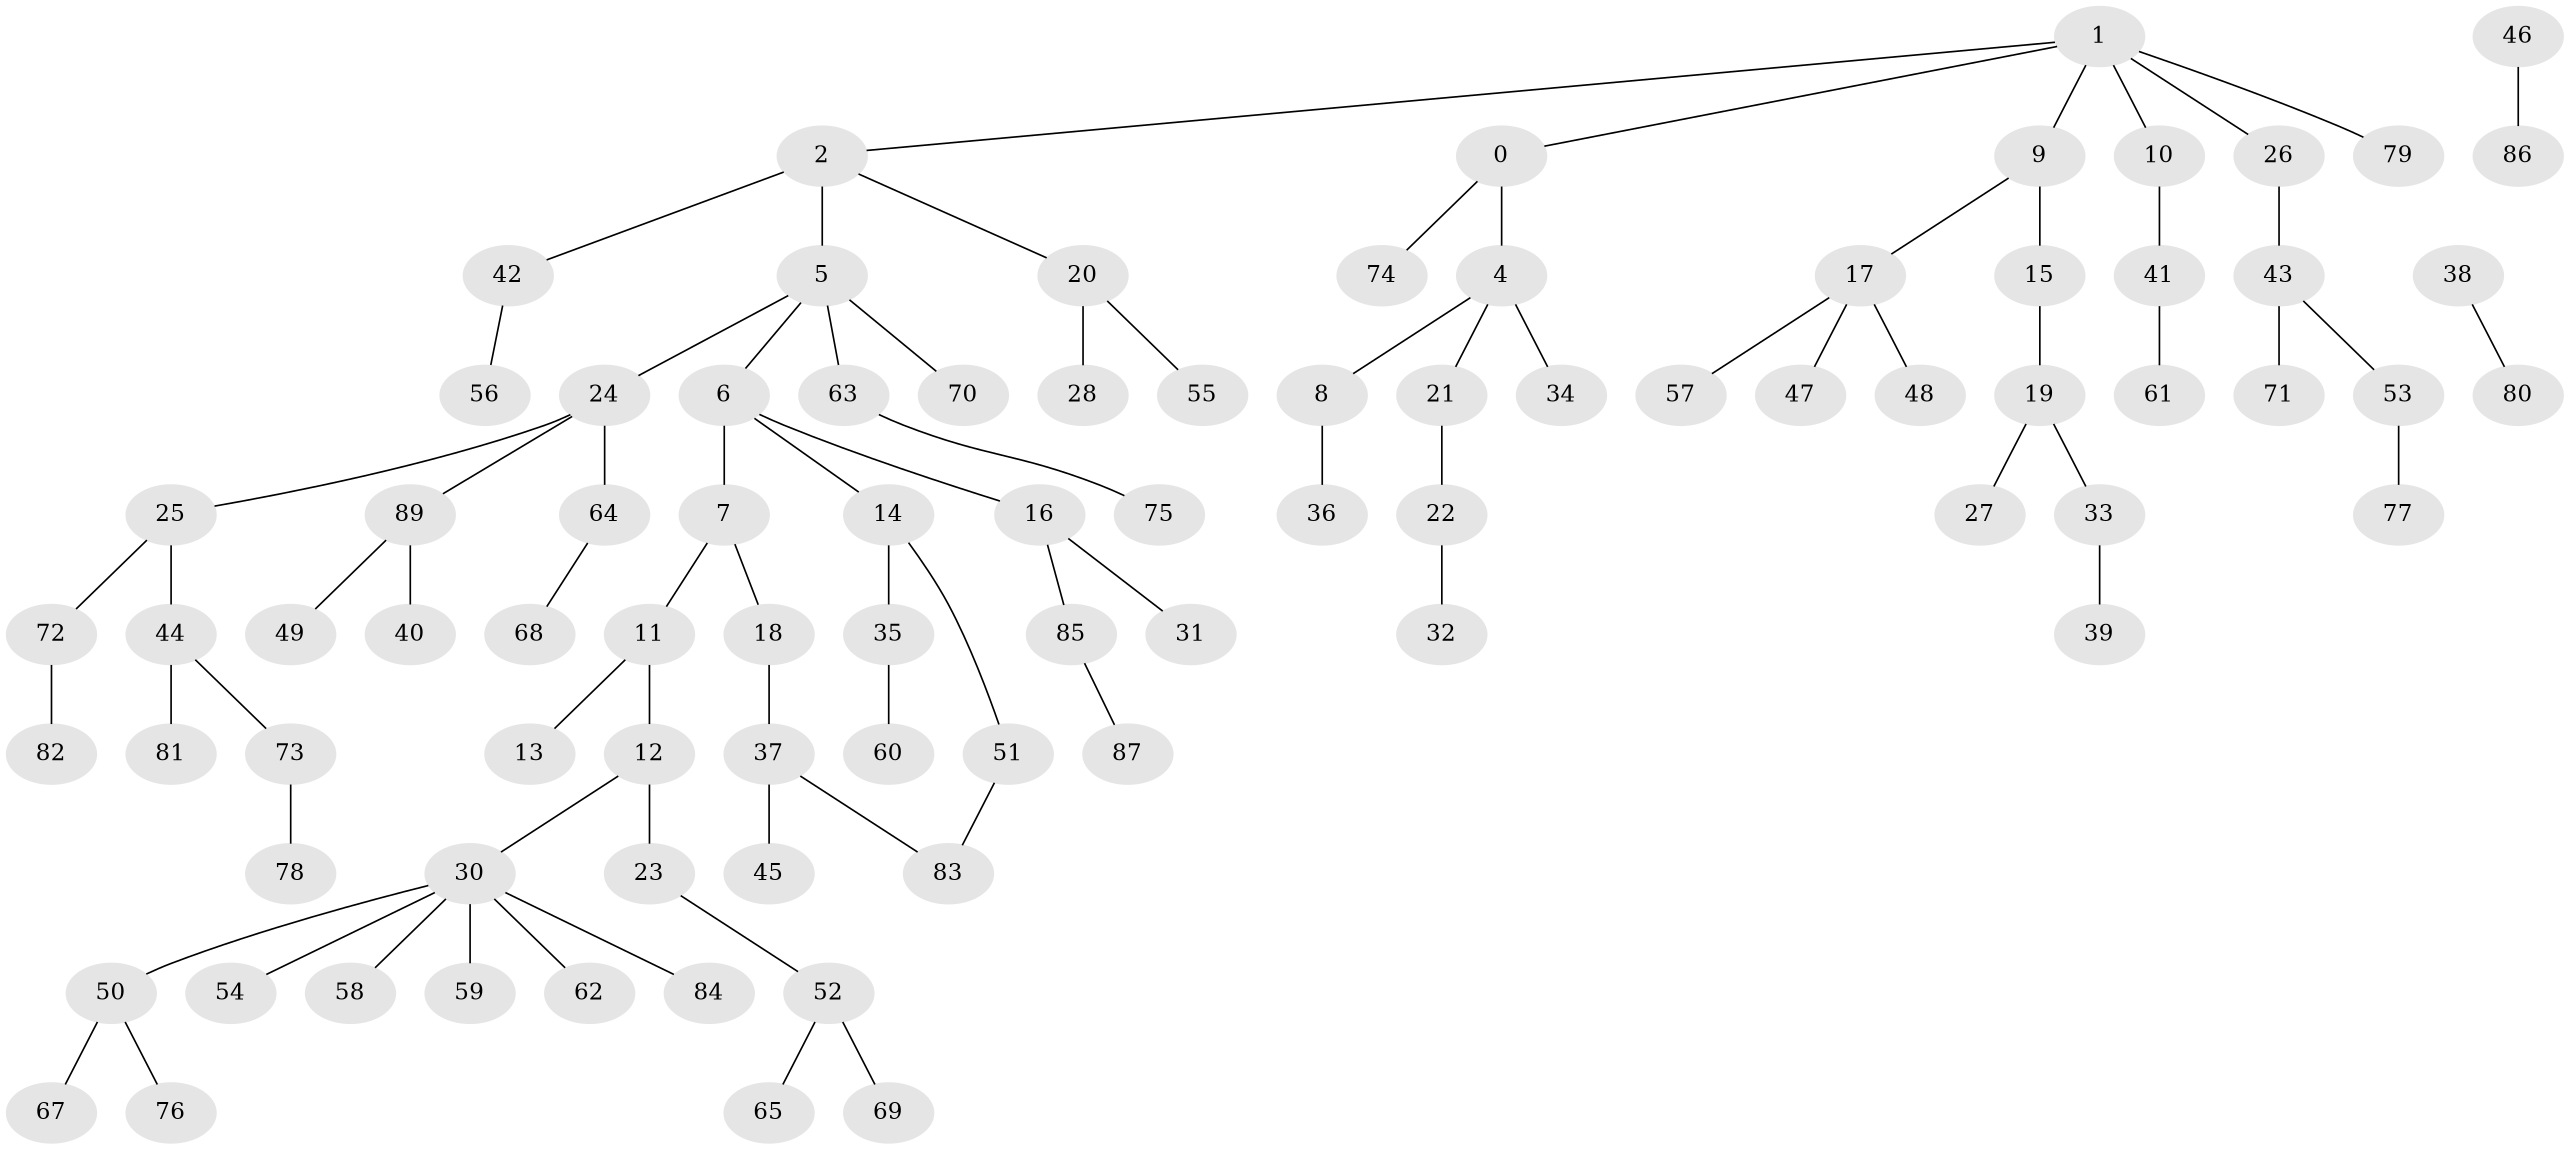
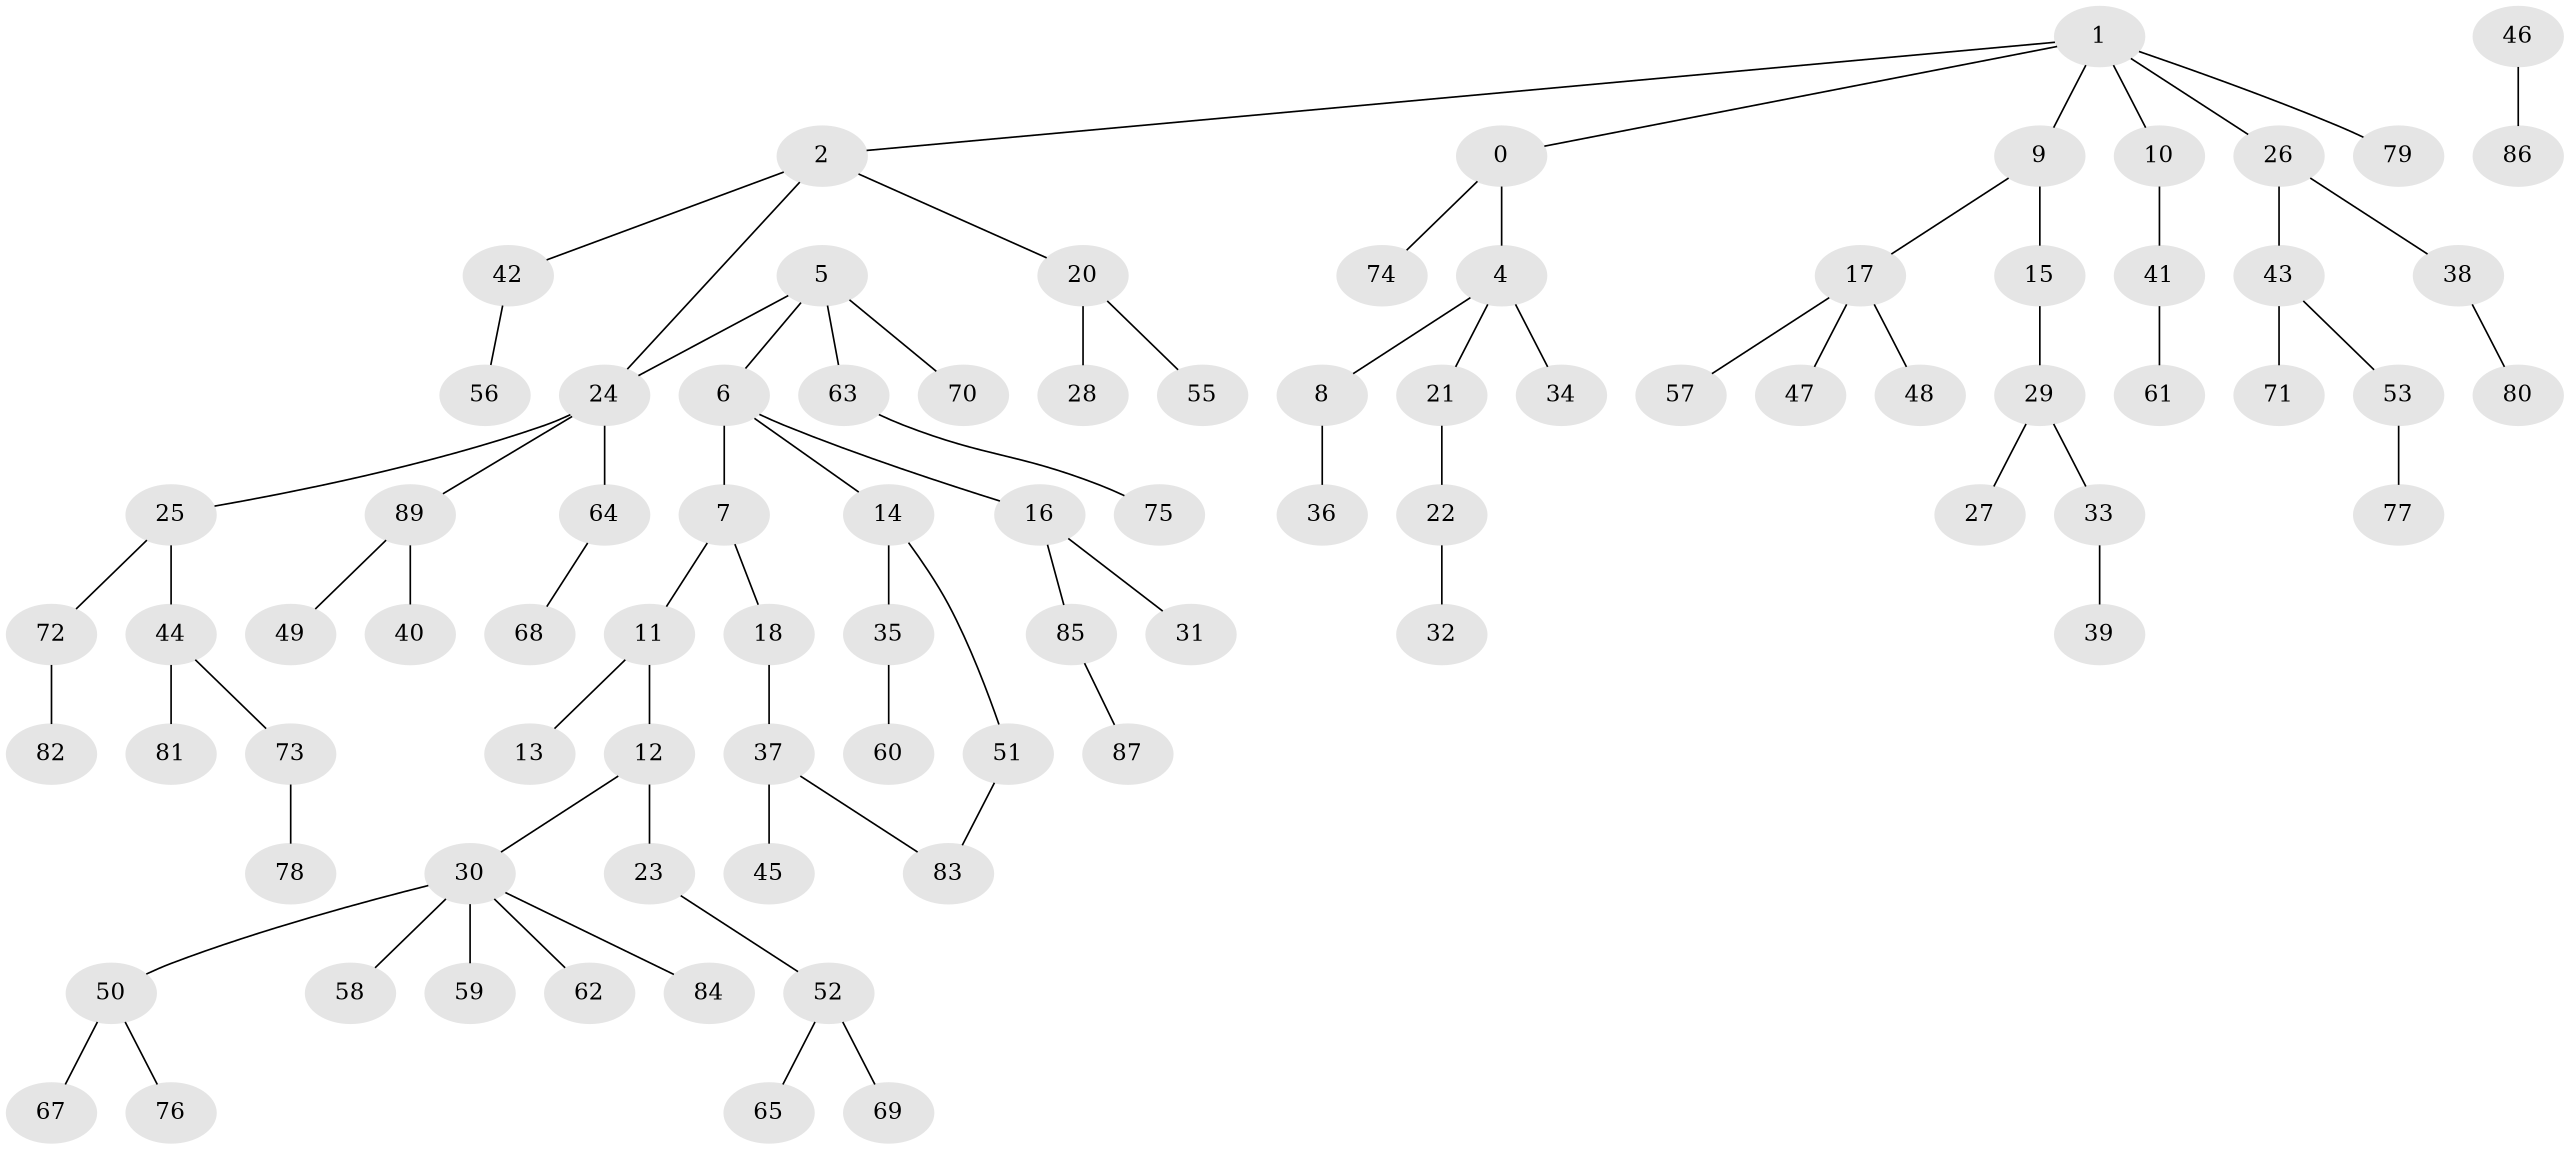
(822, 216) -> (714, 276)
none -> (2369, 216)
(2040, 395) -> (2040, 395)
(231, 993) -> none
